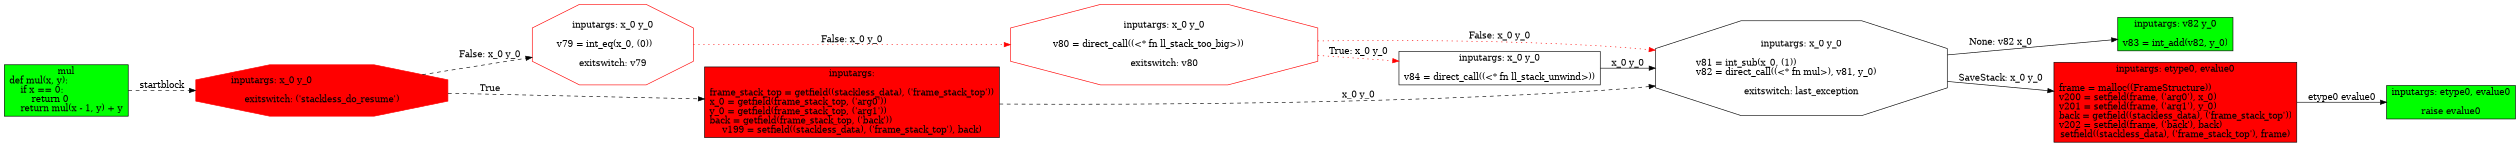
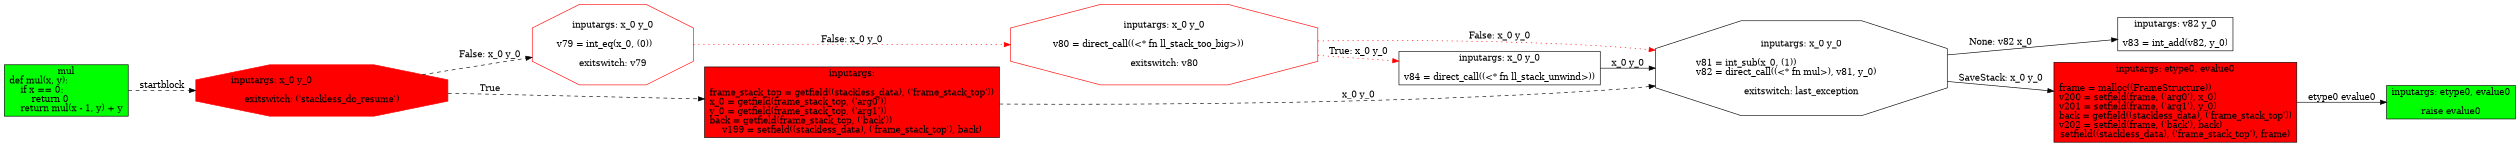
(2175, 34) -> (2175, 34)
